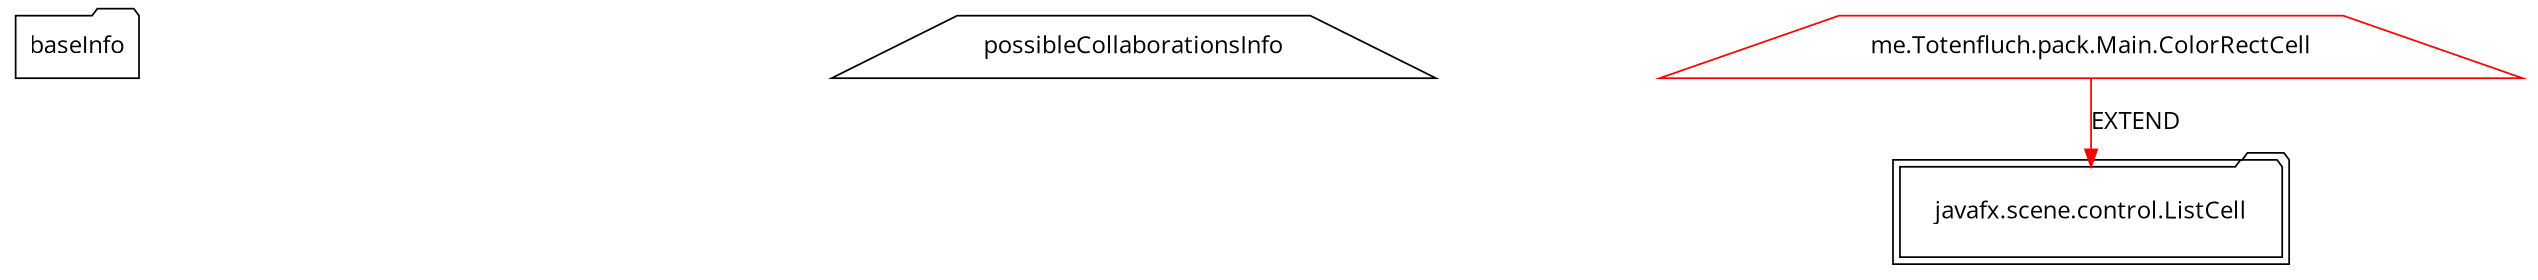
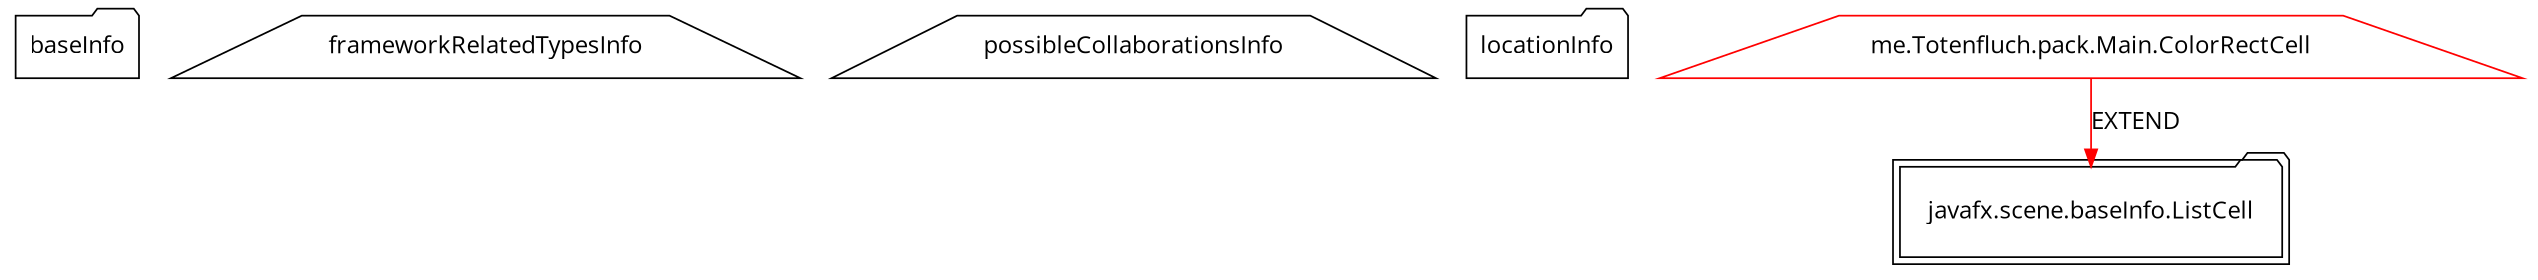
none -> (486, 47)
none -> (1547, 47)
(2091, 212) -> (2091, 212)
